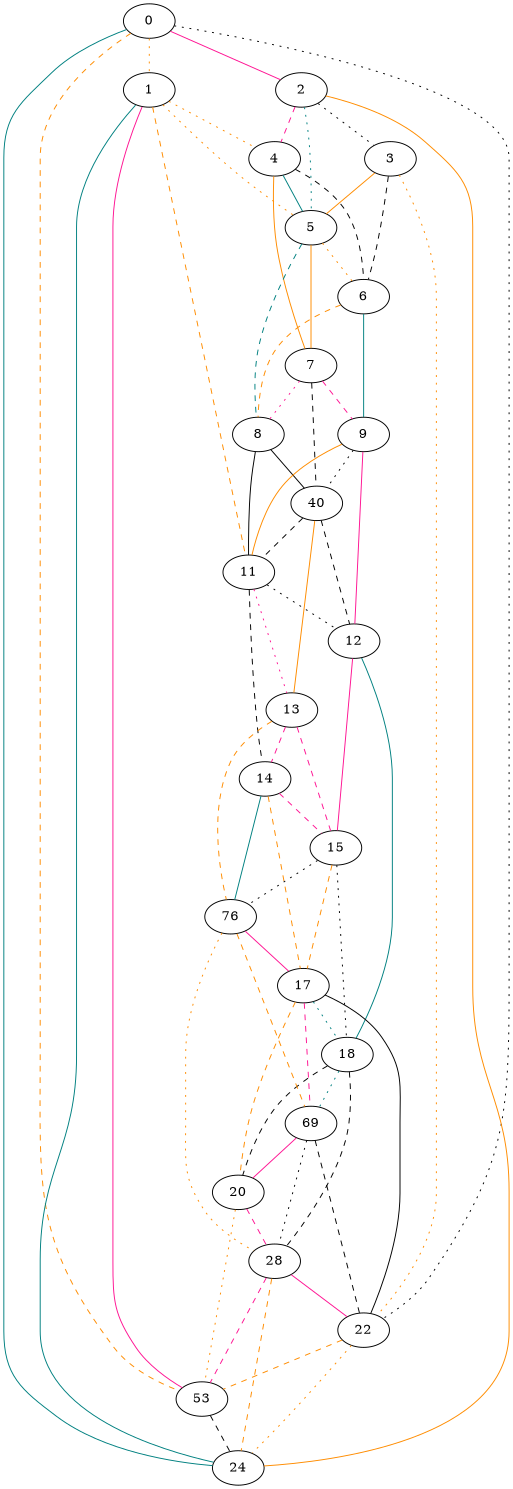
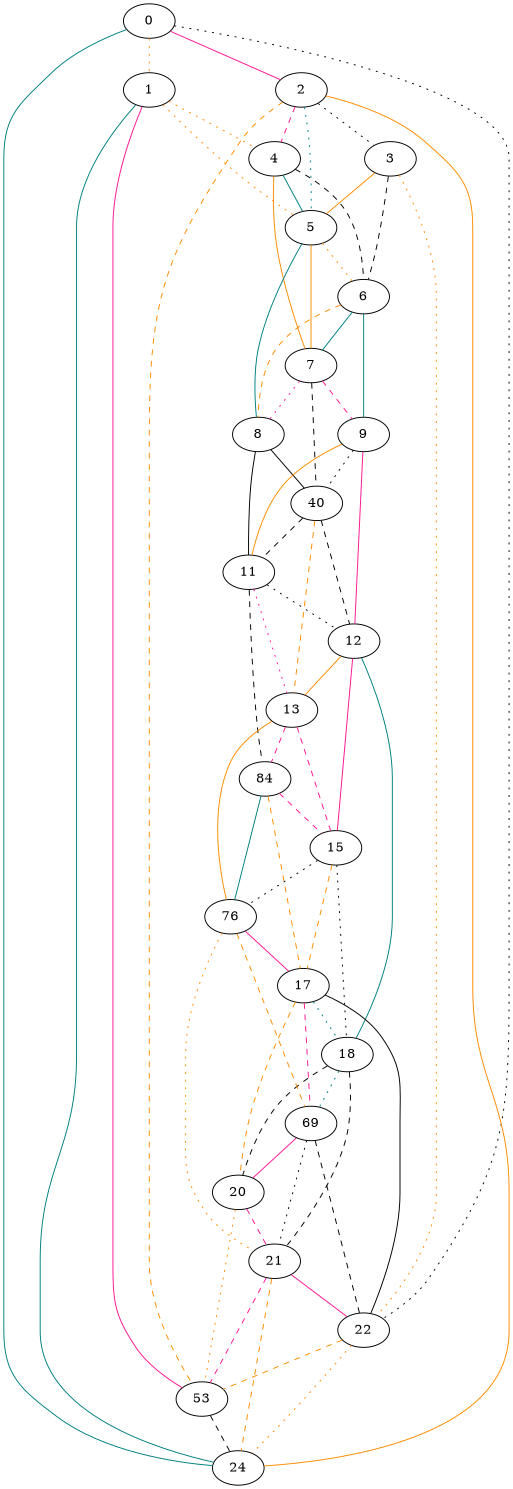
(264, 327) -> (264, 327)
(199, 331) -> none
none -> (337, 331)
(305, 598) -> (305, 598)
none -> (323, 676)
(40, 721) -> (149, 727)
(265, 779) -> (265, 779)
(220, 801) -> (220, 801)
(275, 1261) -> (275, 1261)
